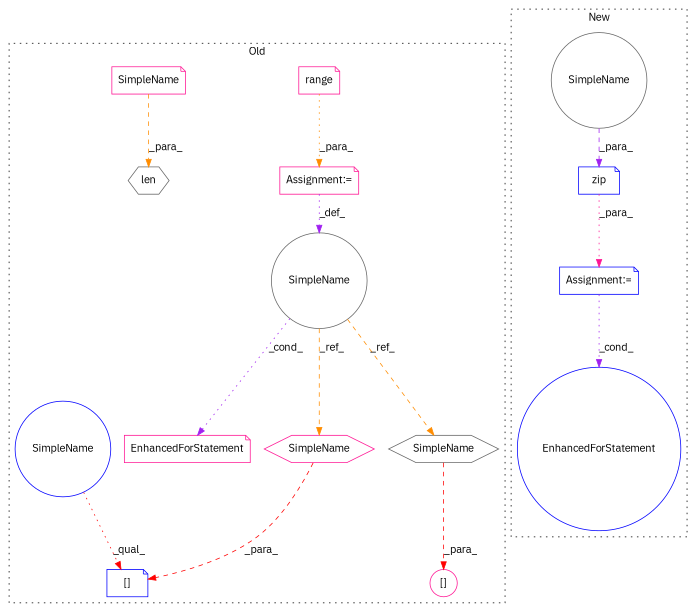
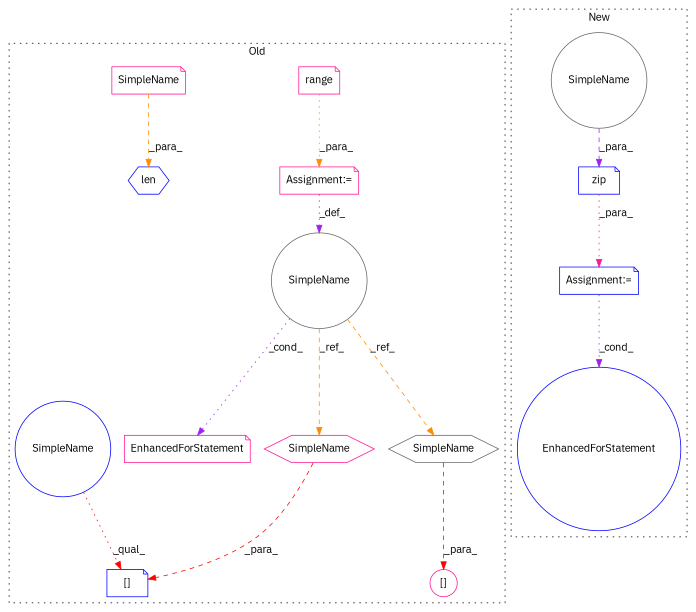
(149, 181) -> (149, 181)
